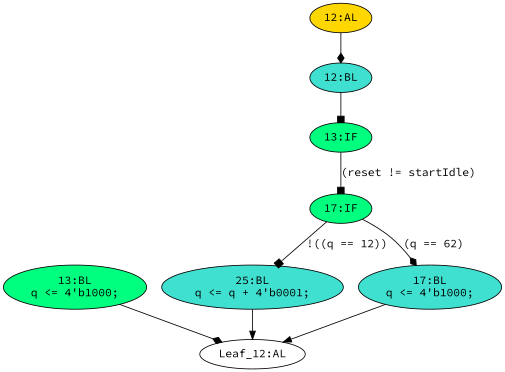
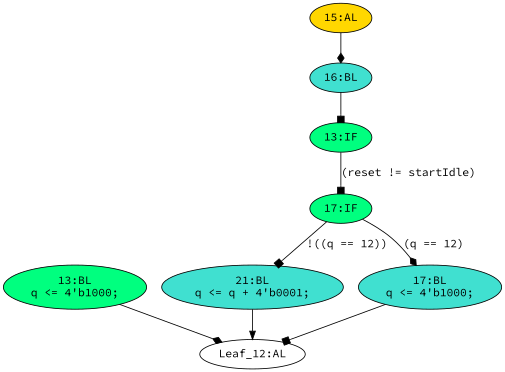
(341, 18) -> (341, 18)
(341, 78) -> (341, 78)
(434, 244) -> (434, 244)
(253, 287) -> (253, 287)
(338, 322) -> (338, 322)
